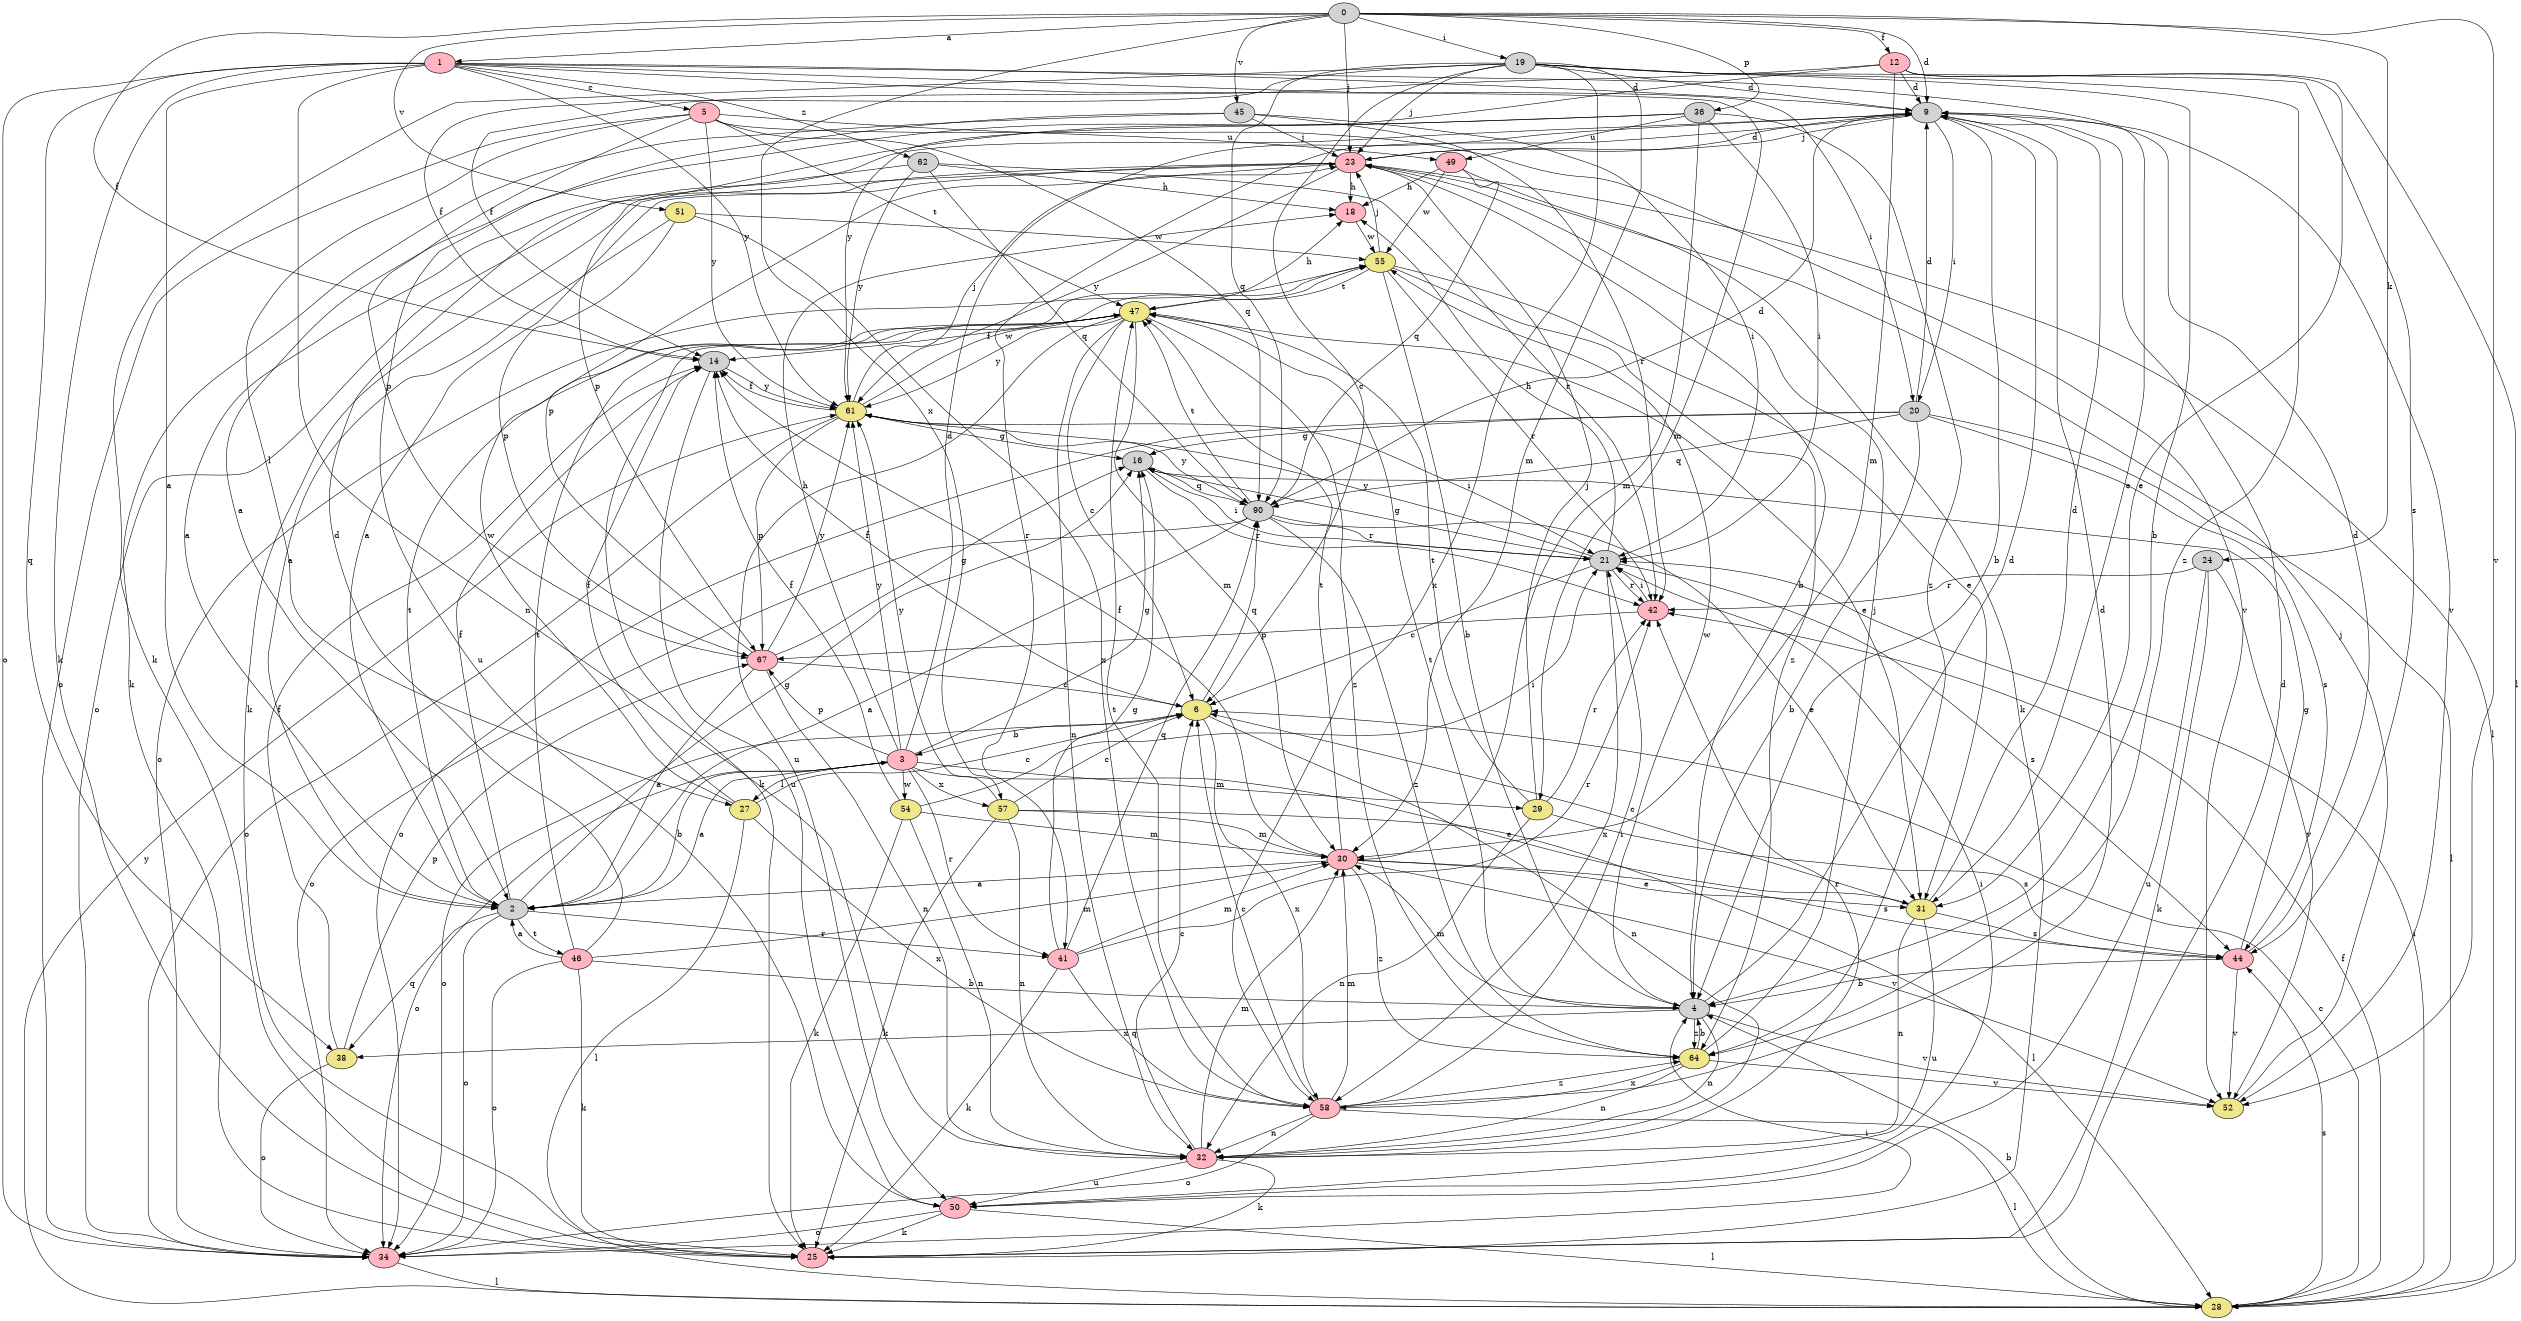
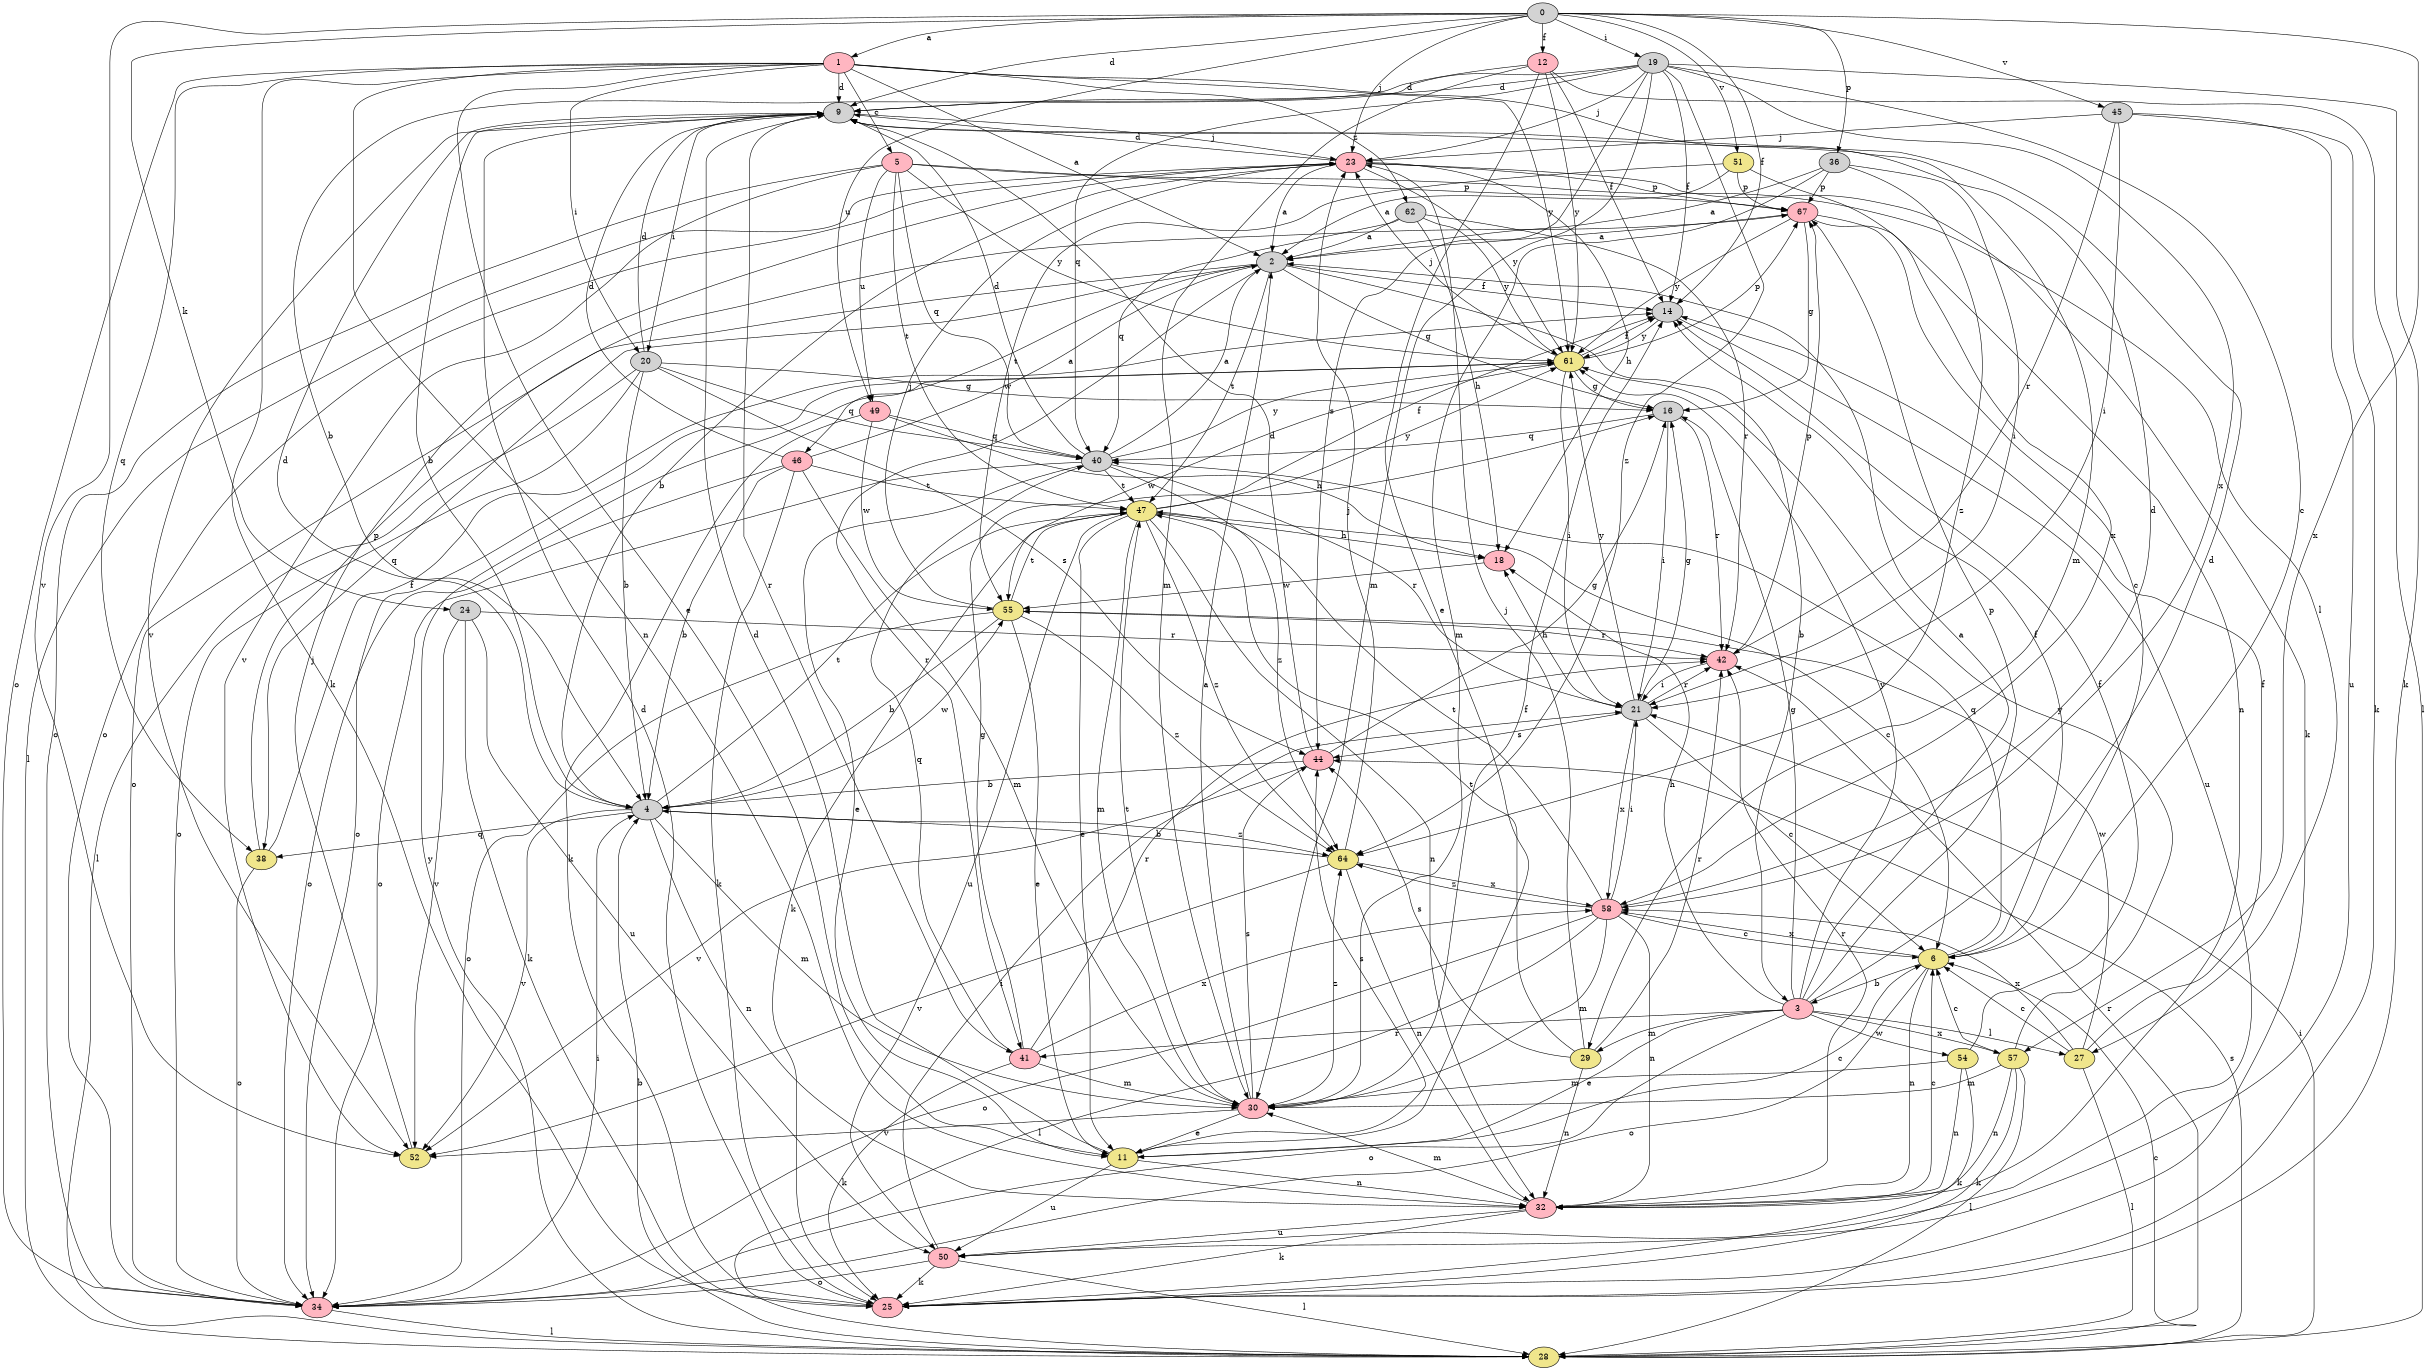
(1578, 137) -> (1072, 95)
(760, 272) -> (1575, 178)
(1258, 511) -> (1097, 461)
(1270, 733) -> none
(1922, 909) -> (1123, 1158)
(2343, 959) -> (2109, 1009)
